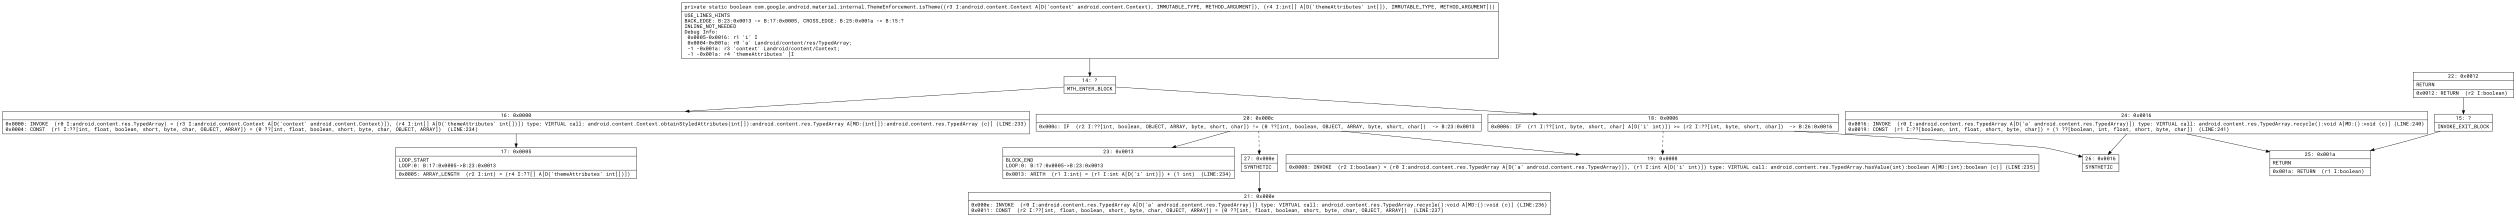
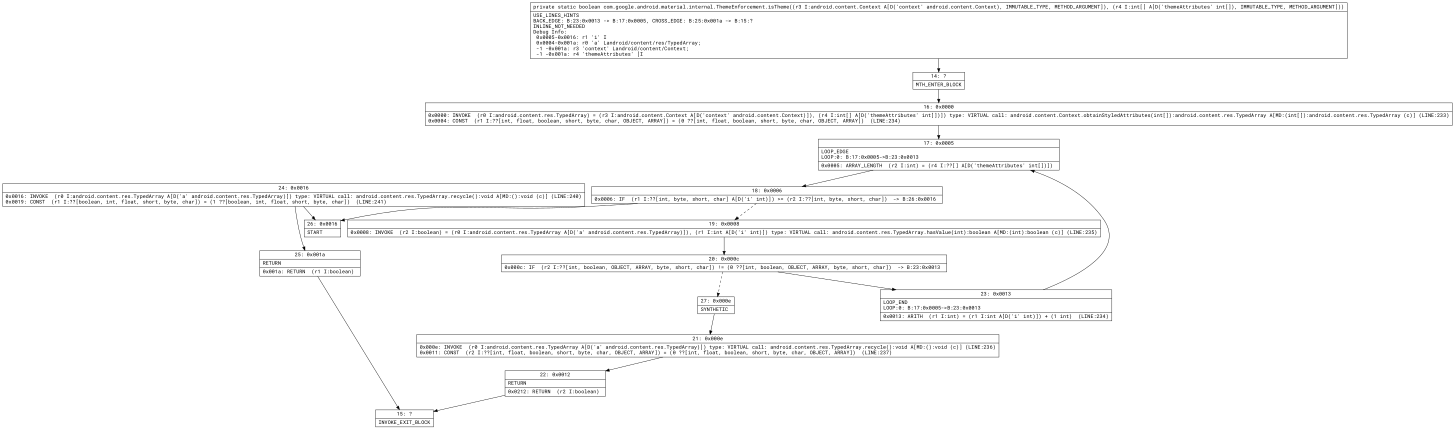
(2463, 93) -> (555, 392)
(1325, 100) -> (839, 178)
(2407, 141) -> (358, 341)
(1459, 143) -> (724, 244)
(414, 160) -> (835, 152)
(1020, 160) -> (896, 302)
(2099, 167) -> (315, 233)
none -> (1108, 229)
none -> (636, 364)
